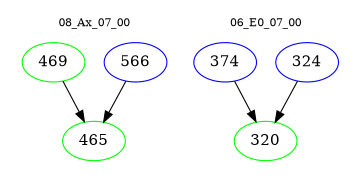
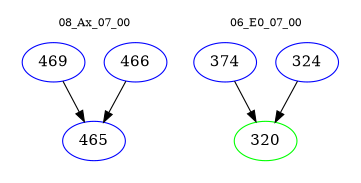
(54, 62) -> (54, 62)
(136, 62) -> (136, 62)
(94, 141) -> (94, 141)
